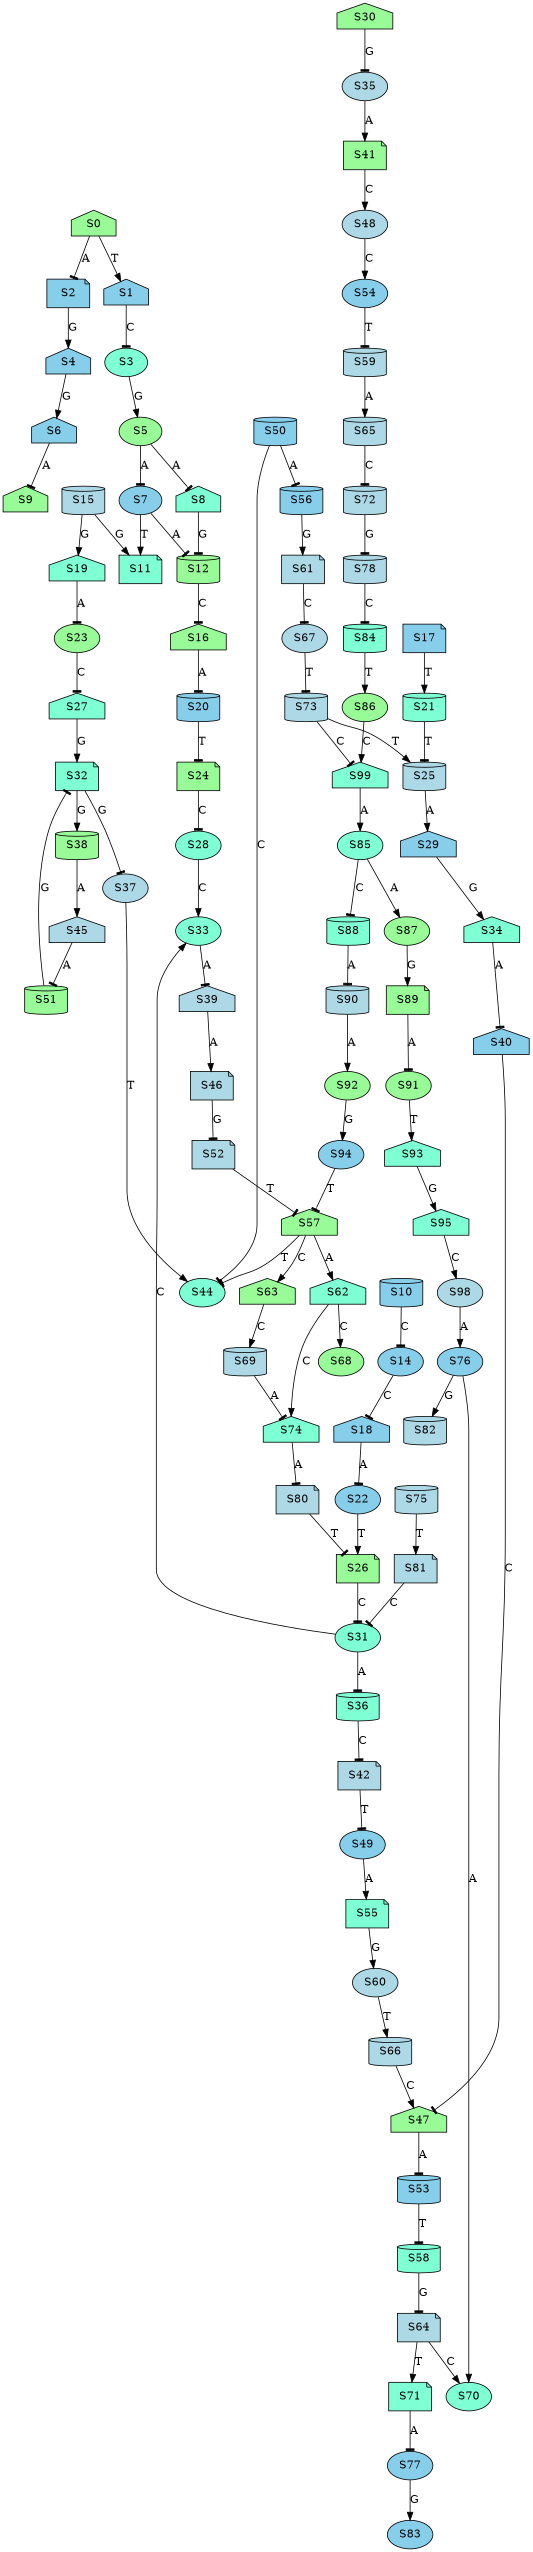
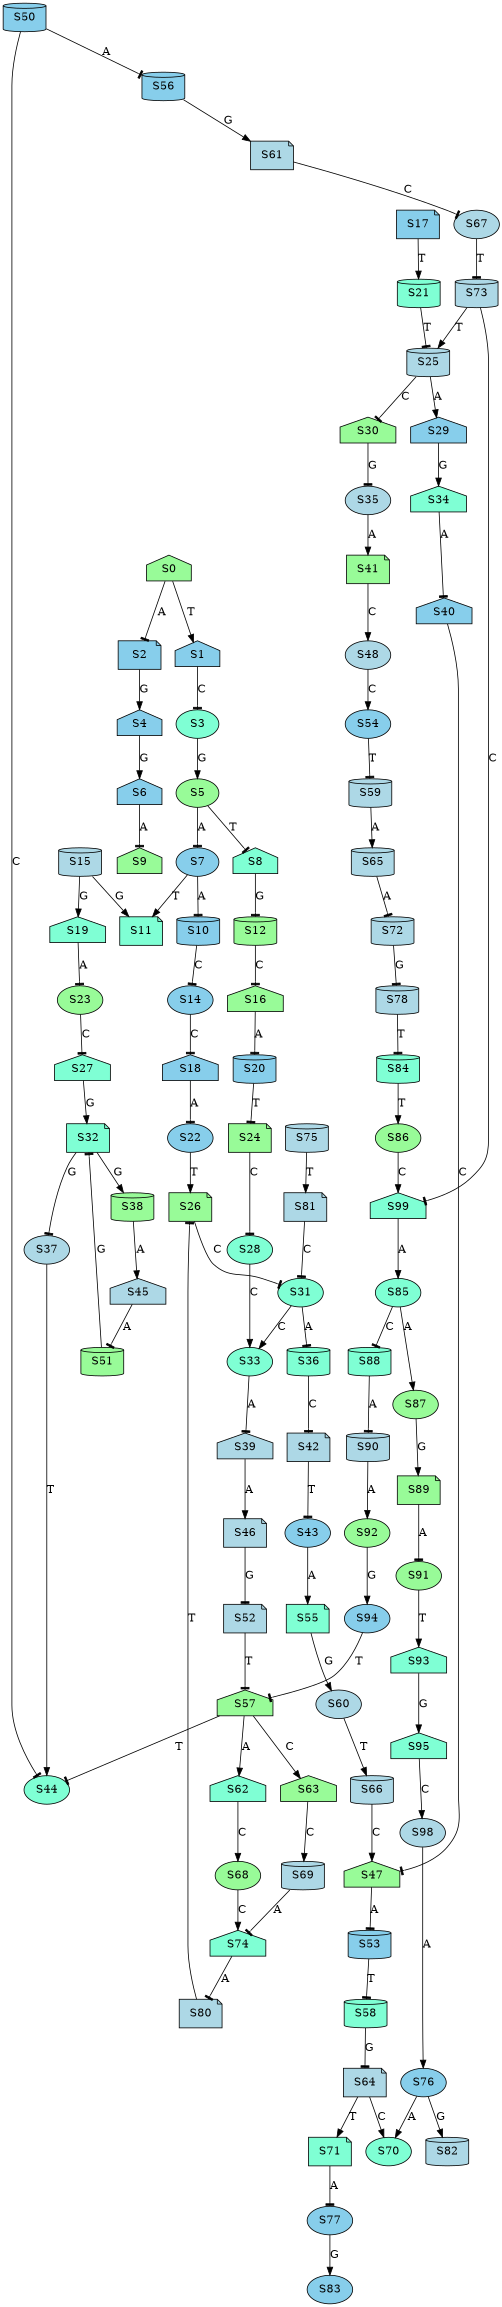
none -> (398, 397)
(176, 466) -> (233, 828)
(369, 466) -> (387, 897)
(167, 533) -> (198, 895)
(369, 604) -> (401, 1035)
(300, 1353) -> (238, 1906)
(363, 1845) -> (308, 1533)
